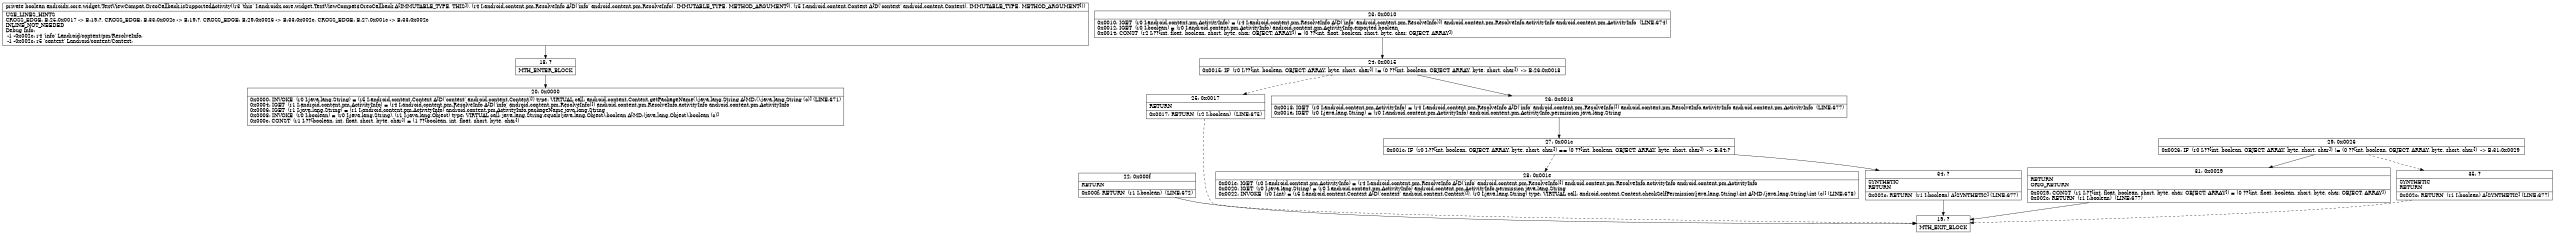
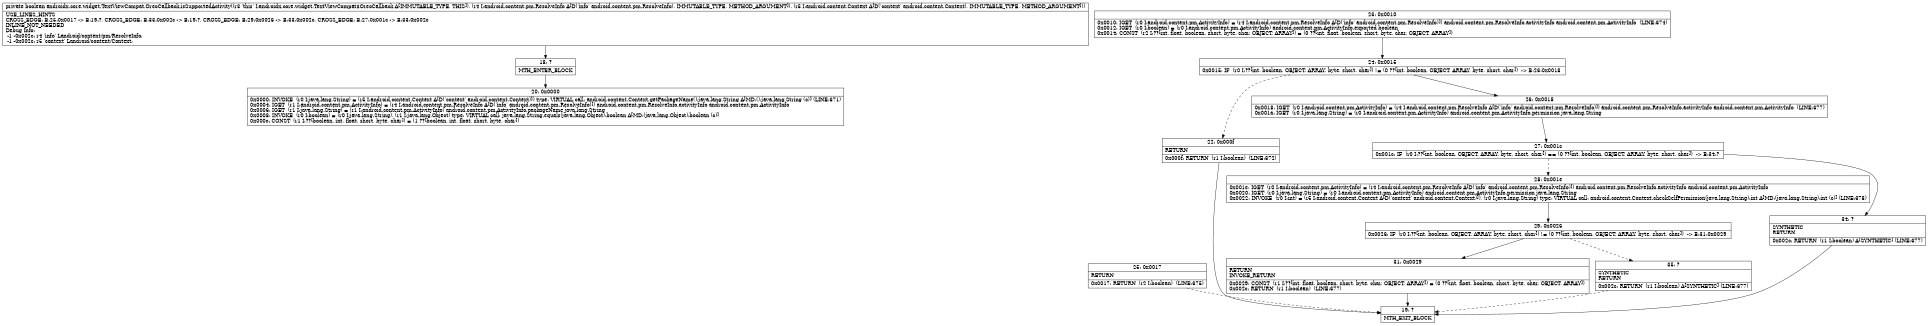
(1289, 83) -> (1245, 91)
(2050, 185) -> (1252, 276)
none -> (1548, 211)
